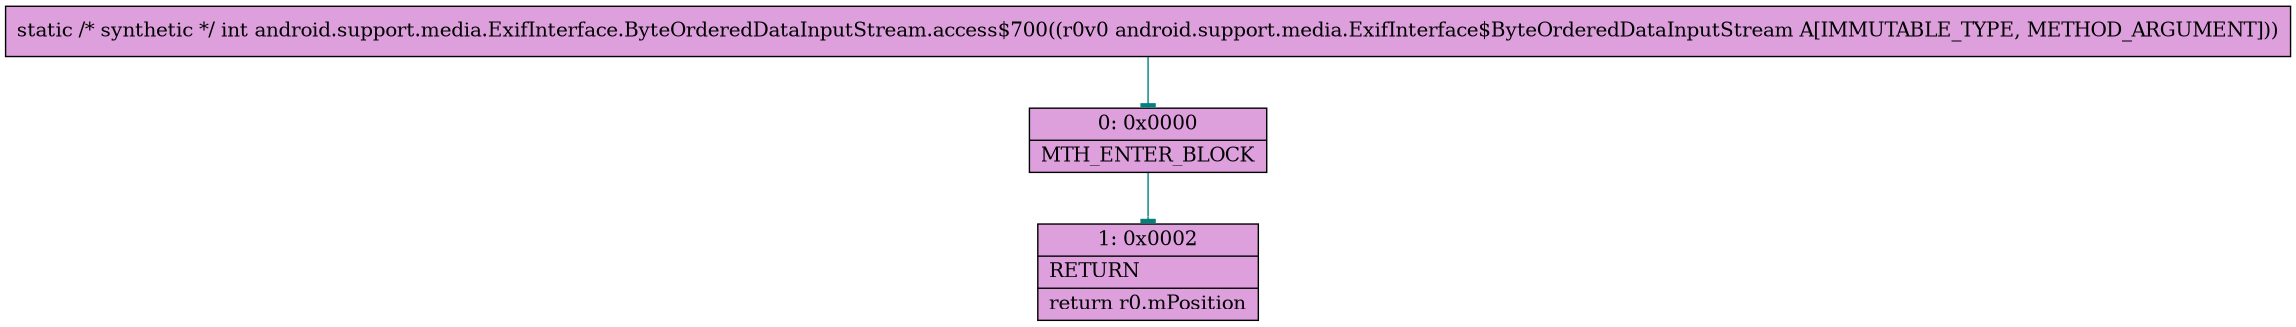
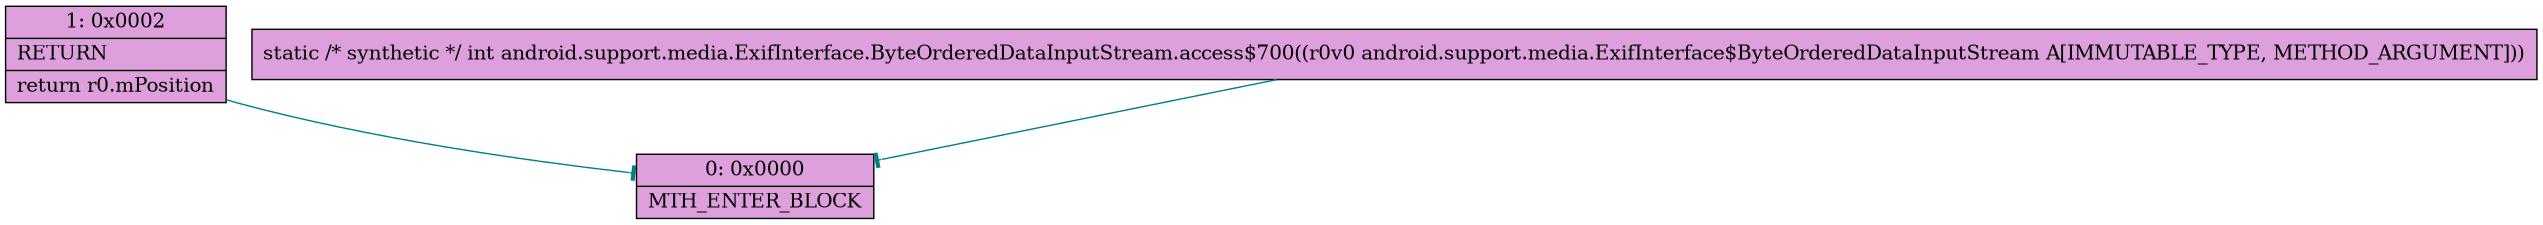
(1148, 195) -> (426, 144)
